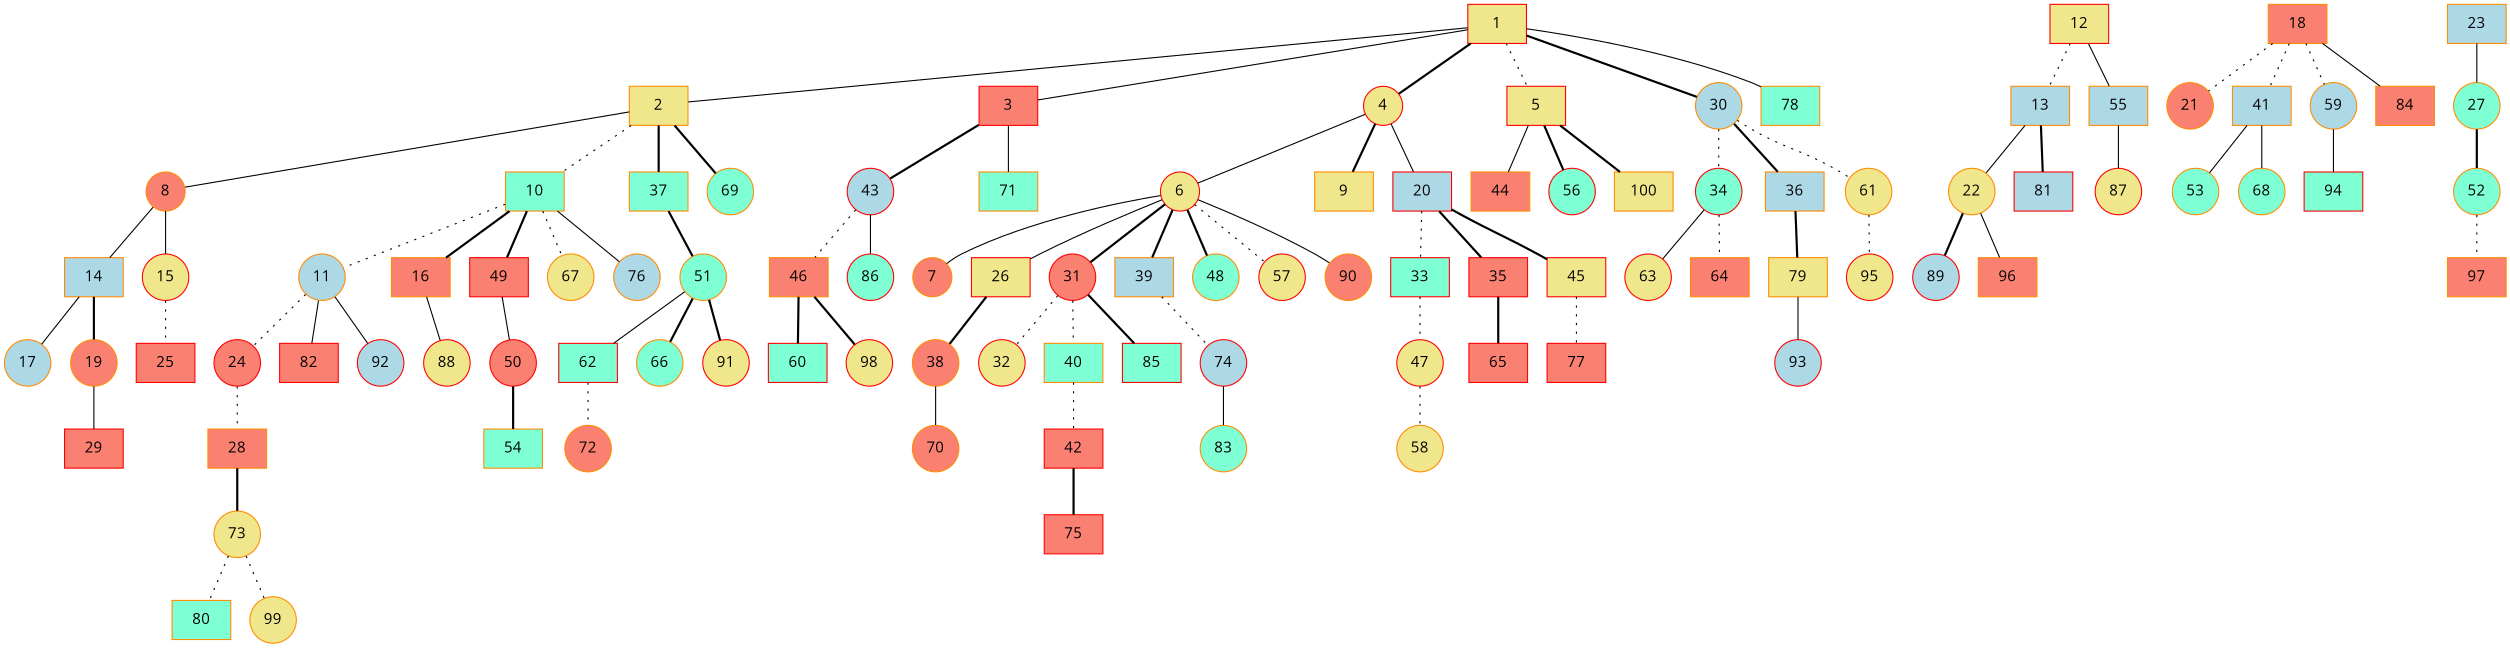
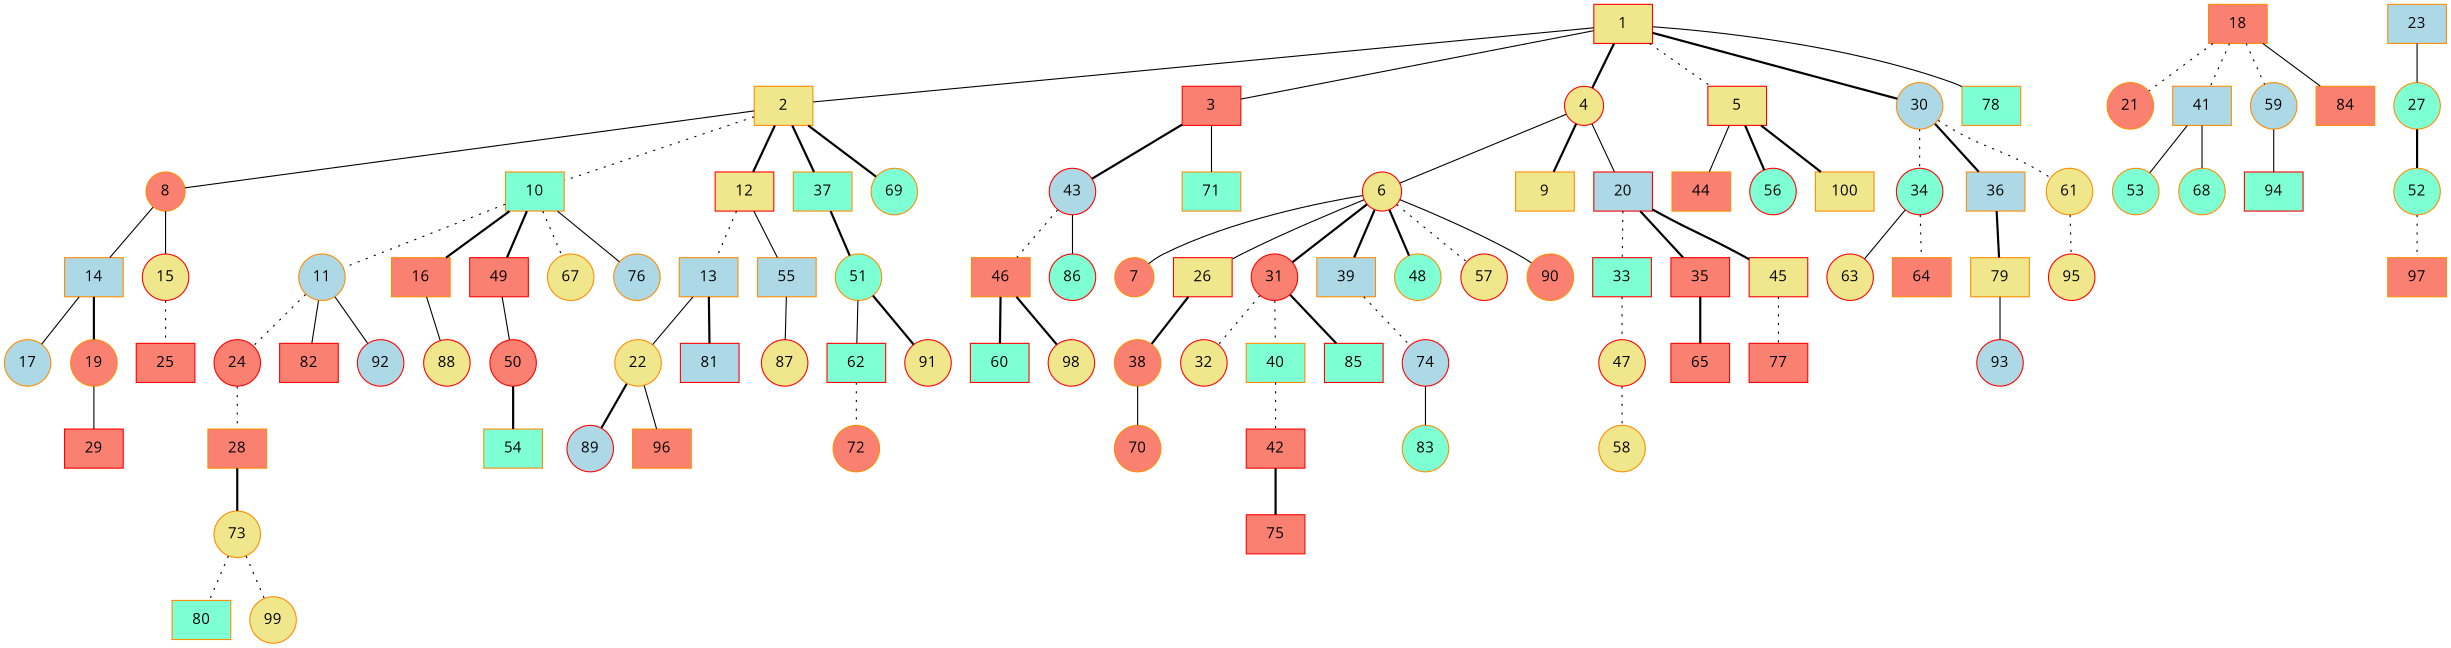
none -> (764, 149)
(660, 363) -> none
